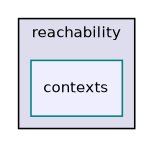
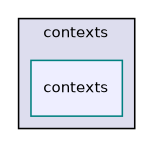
(77, 33) -> (77, 33)
